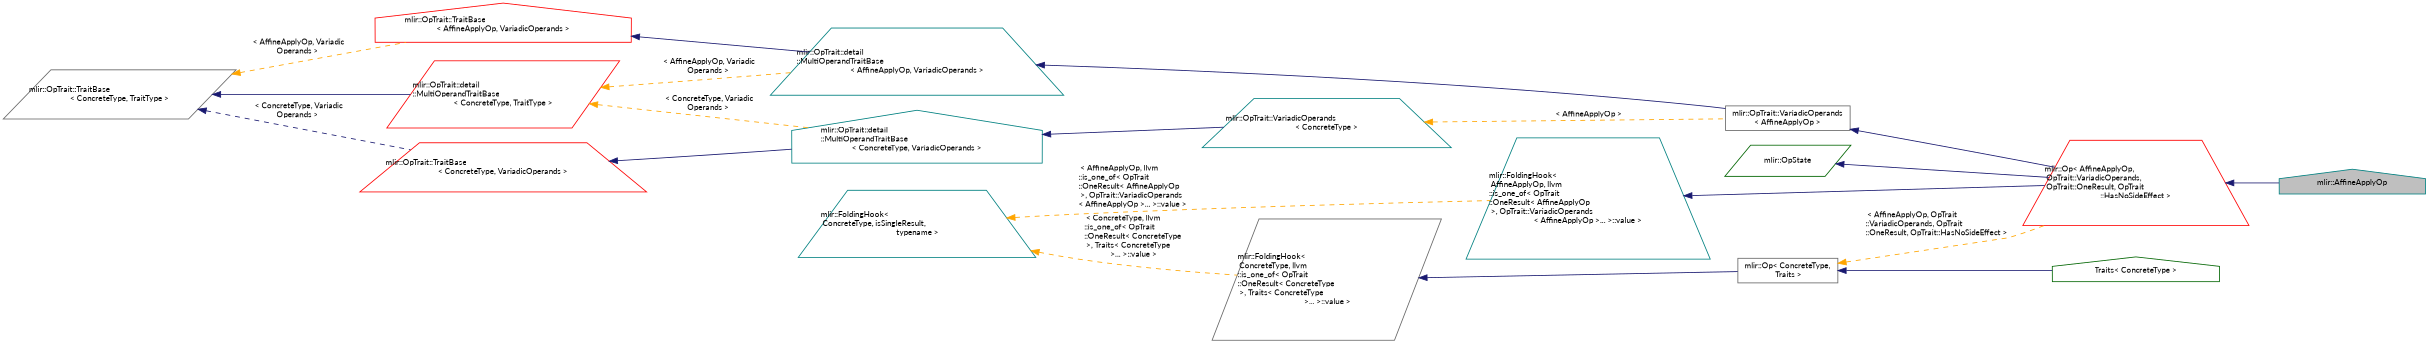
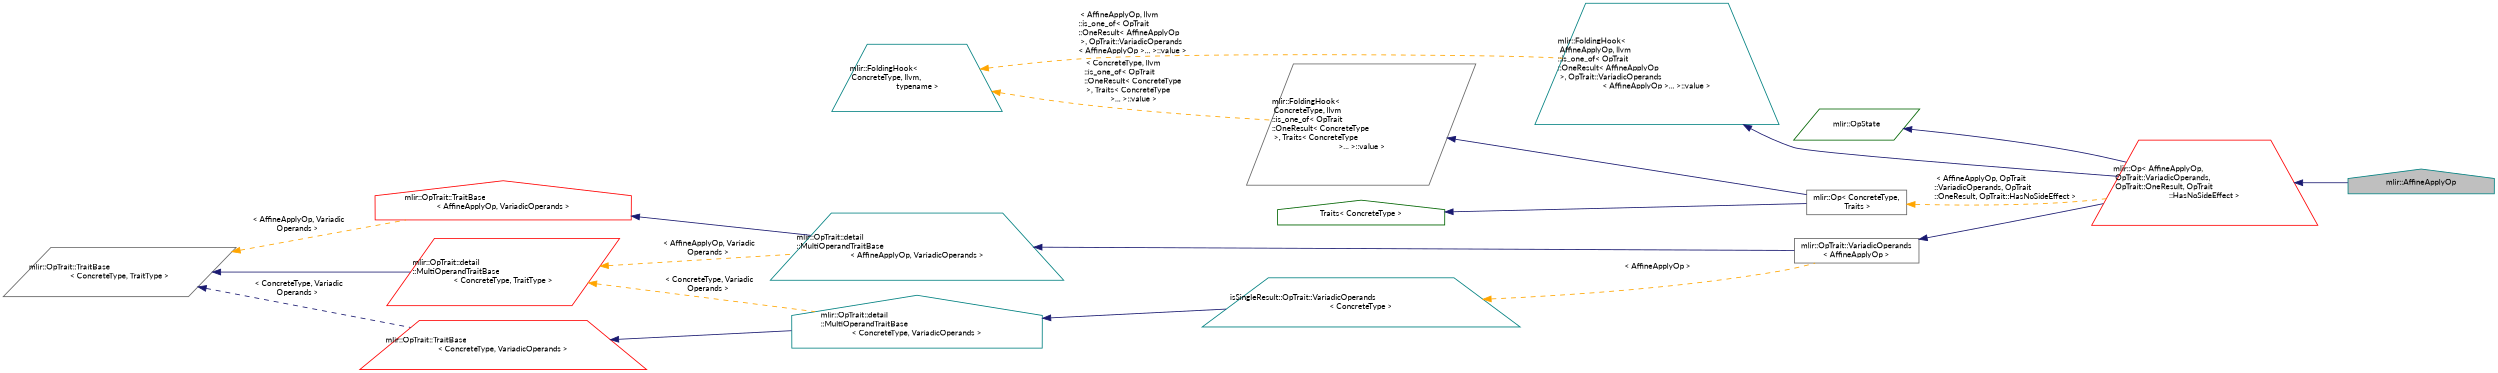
(1327, 123) -> (1361, 302)
(917, 224) -> (917, 78)
(1949, 271) -> (1630, 208)
